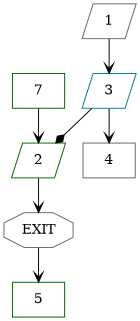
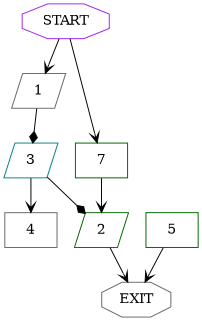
none -> (66, 21)
(109, 51) -> (35, 120)
(39, 260) -> (156, 261)
